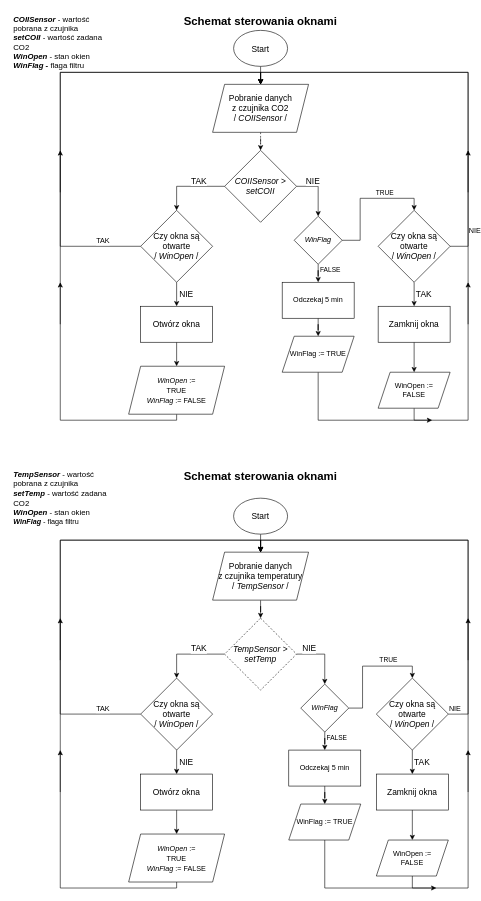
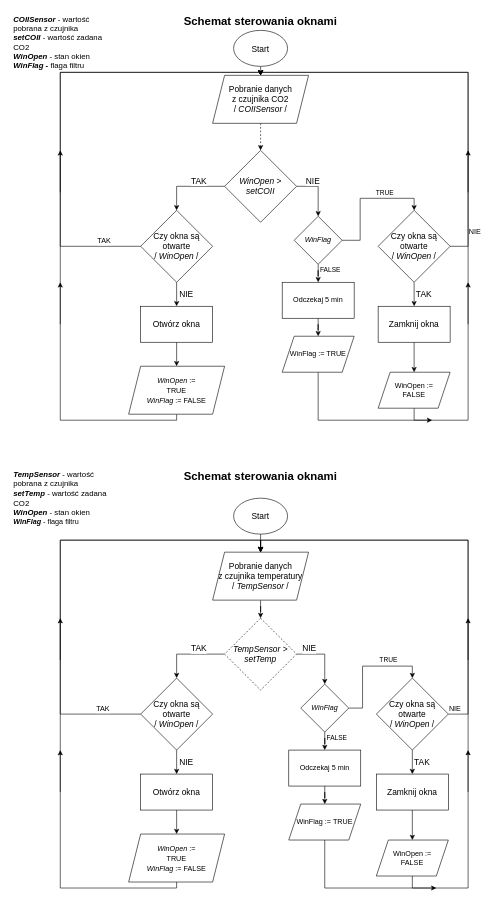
(261, 108) -> (261, 99)
(261, 186) -> (261, 186)
